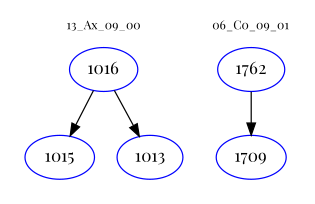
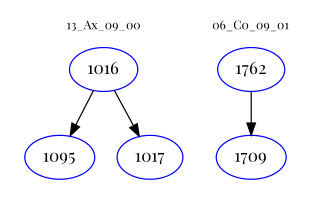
(60, 157) -> (60, 157)
(150, 157) -> (150, 157)
